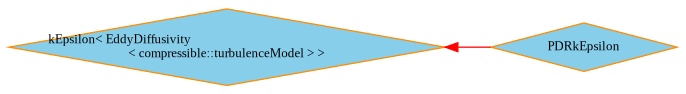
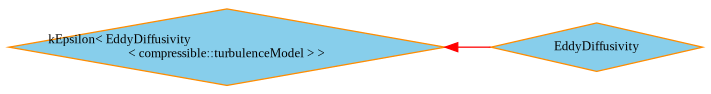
(584, 47) -> (597, 47)
